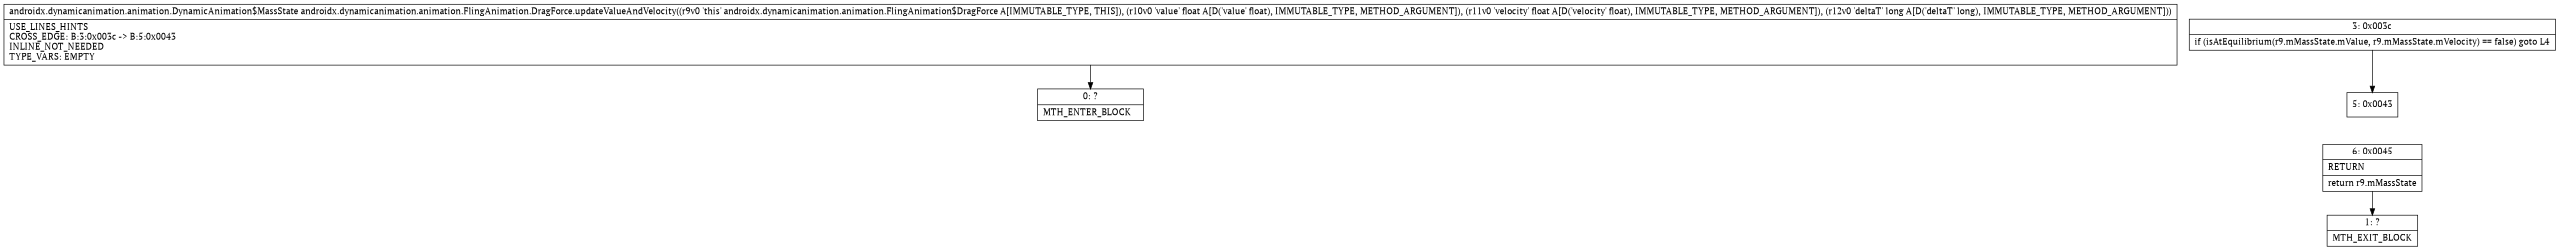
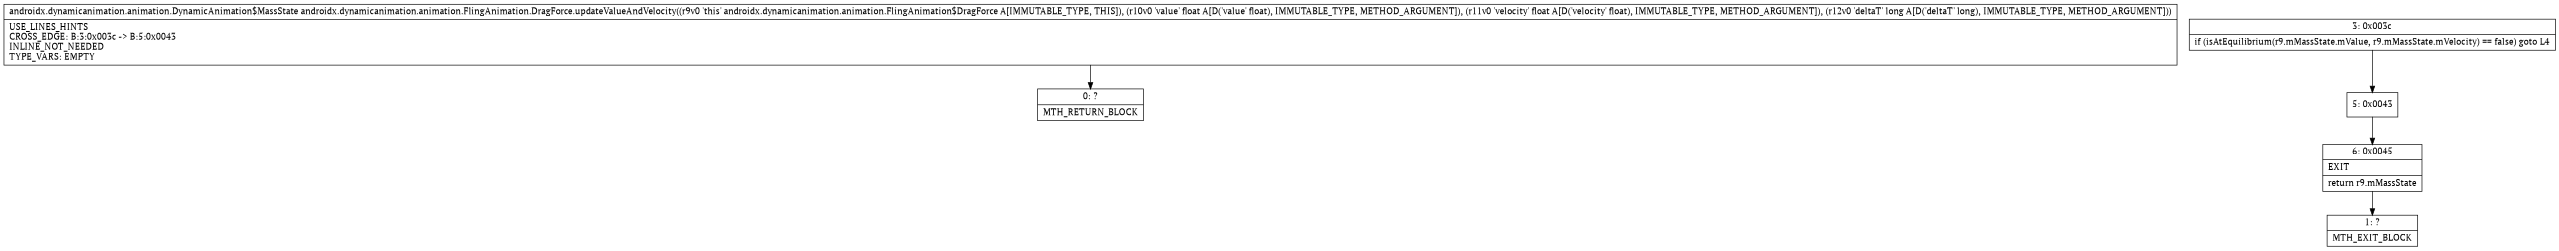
(1087, 112) -> (1091, 112)
none -> (2372, 127)
(2347, 167) -> (2339, 167)
